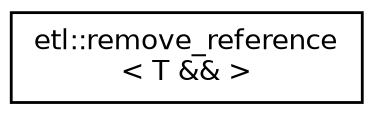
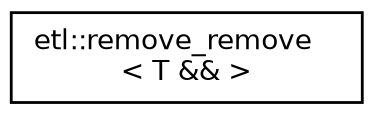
(187, 58) -> (187, 58)
